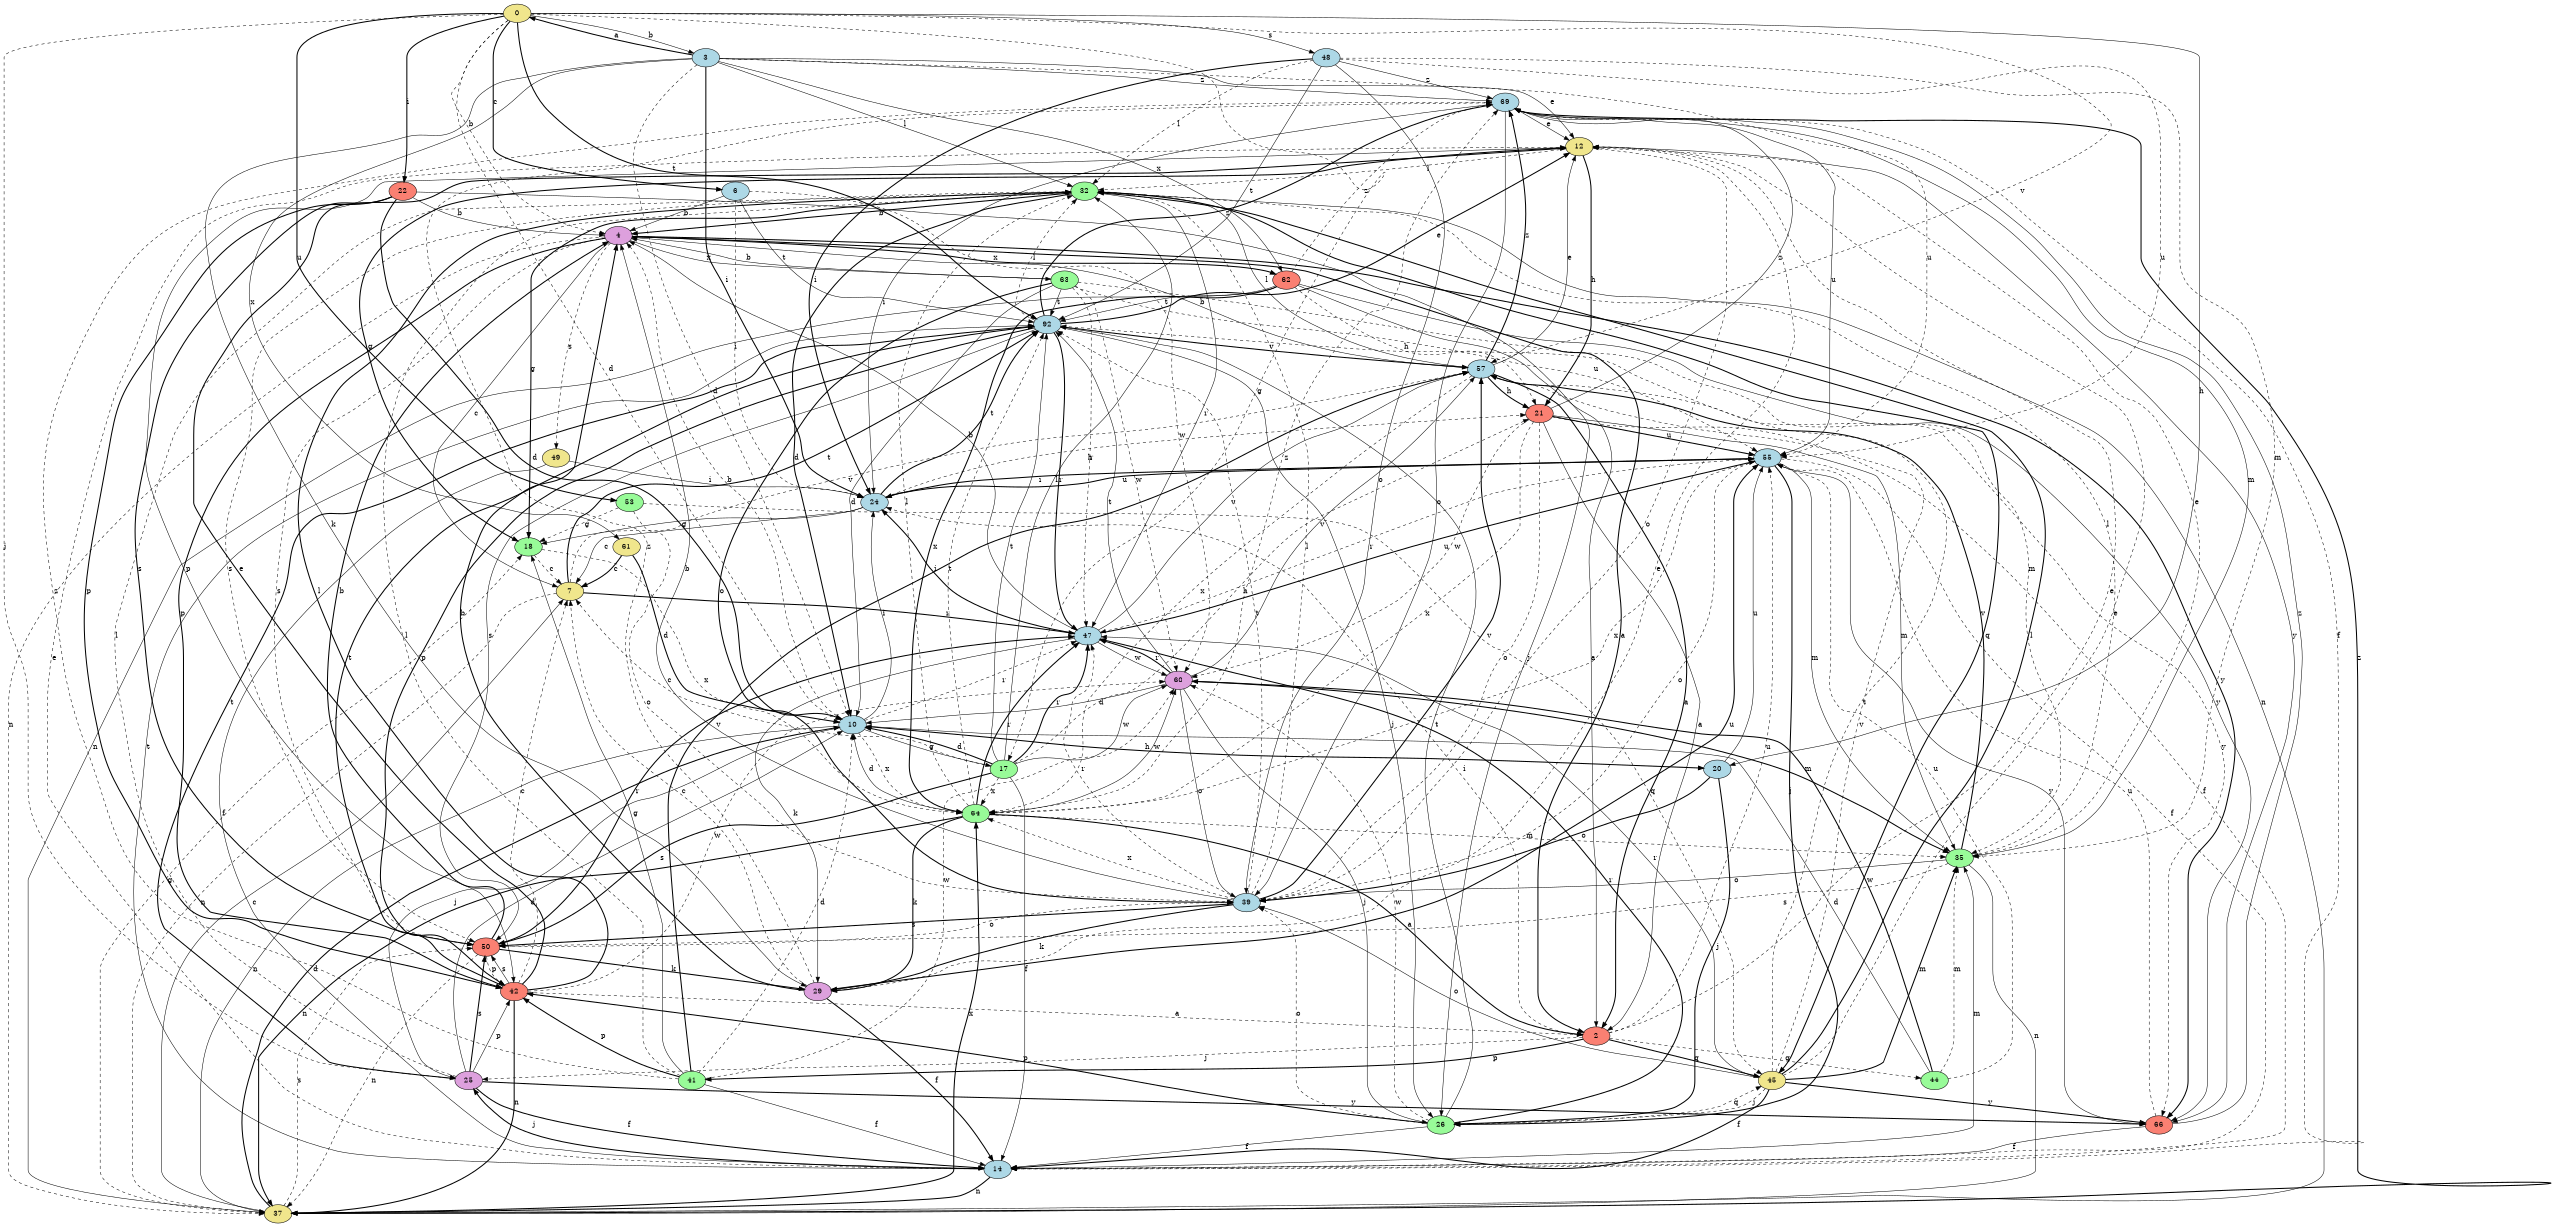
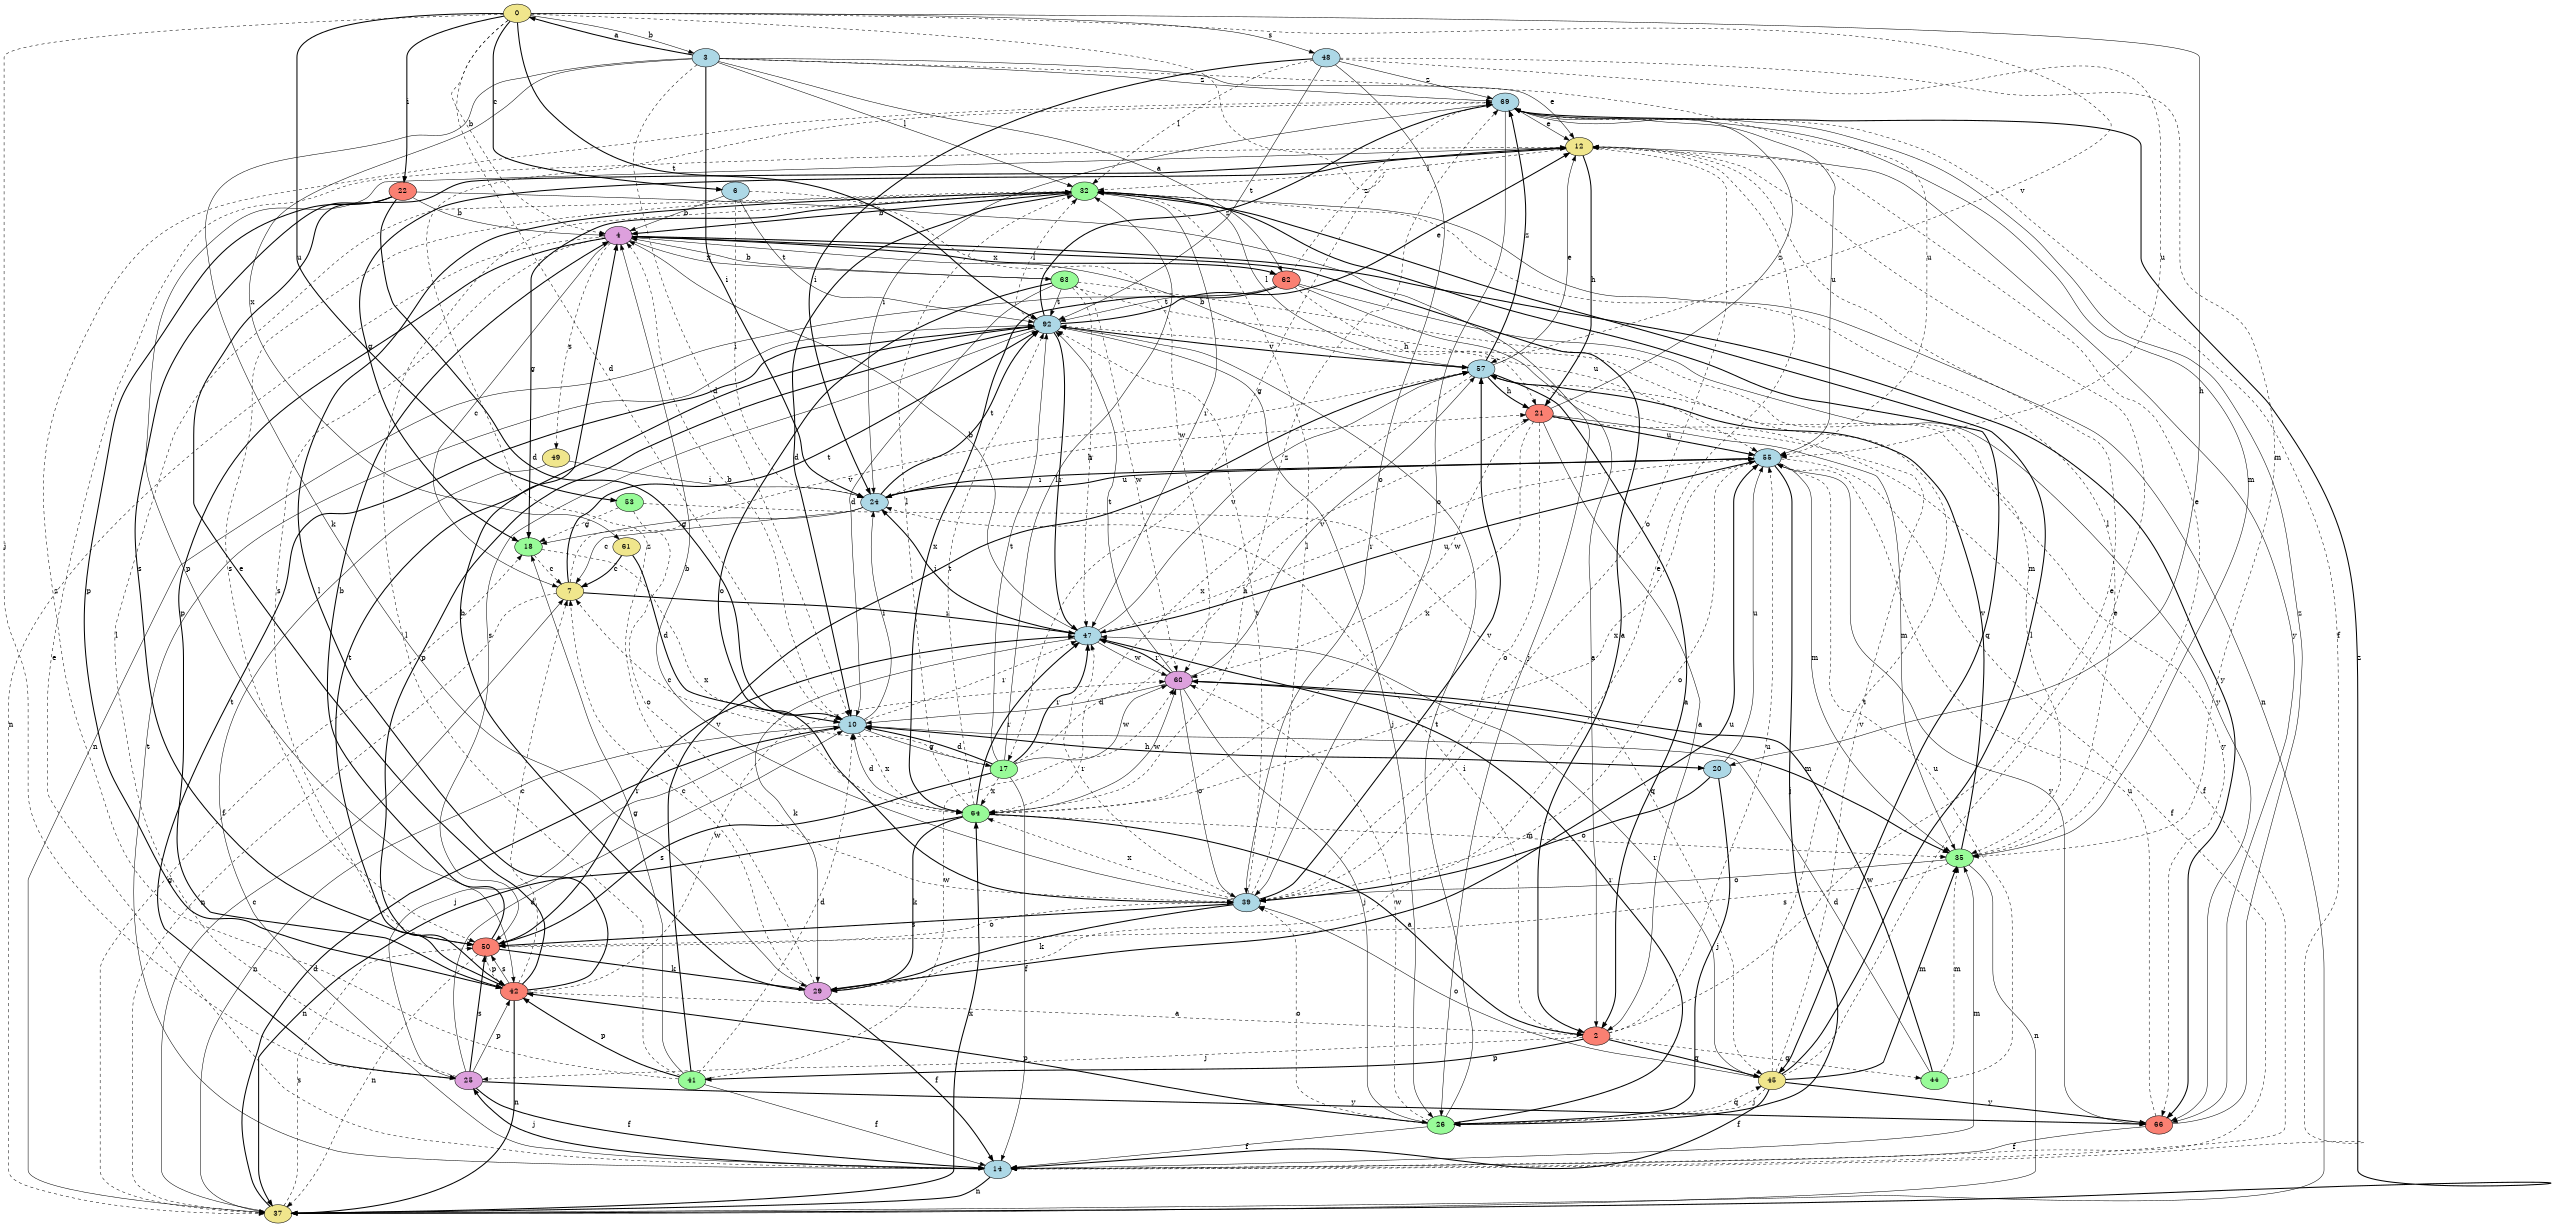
(1159, 169) -> (1159, 169)
